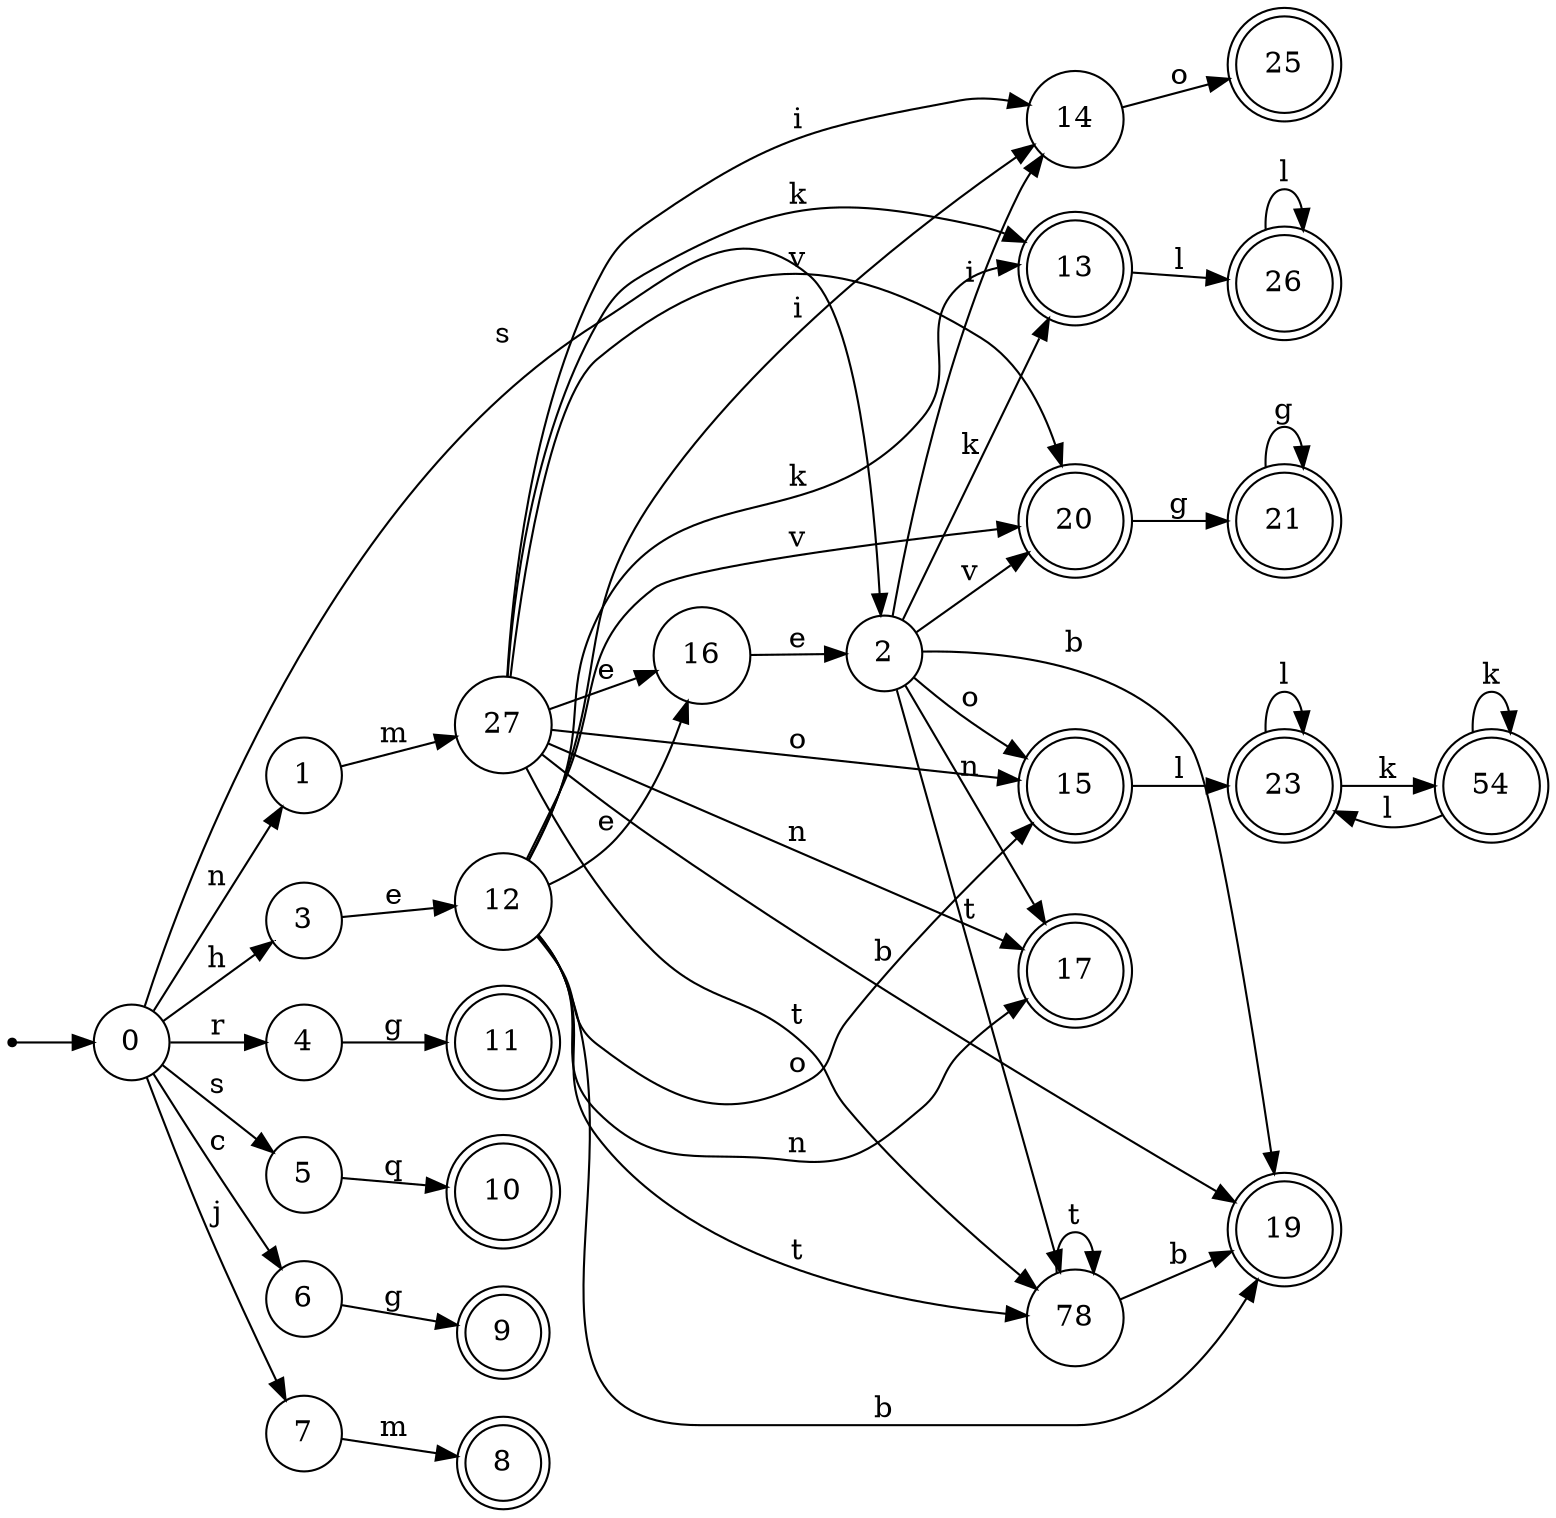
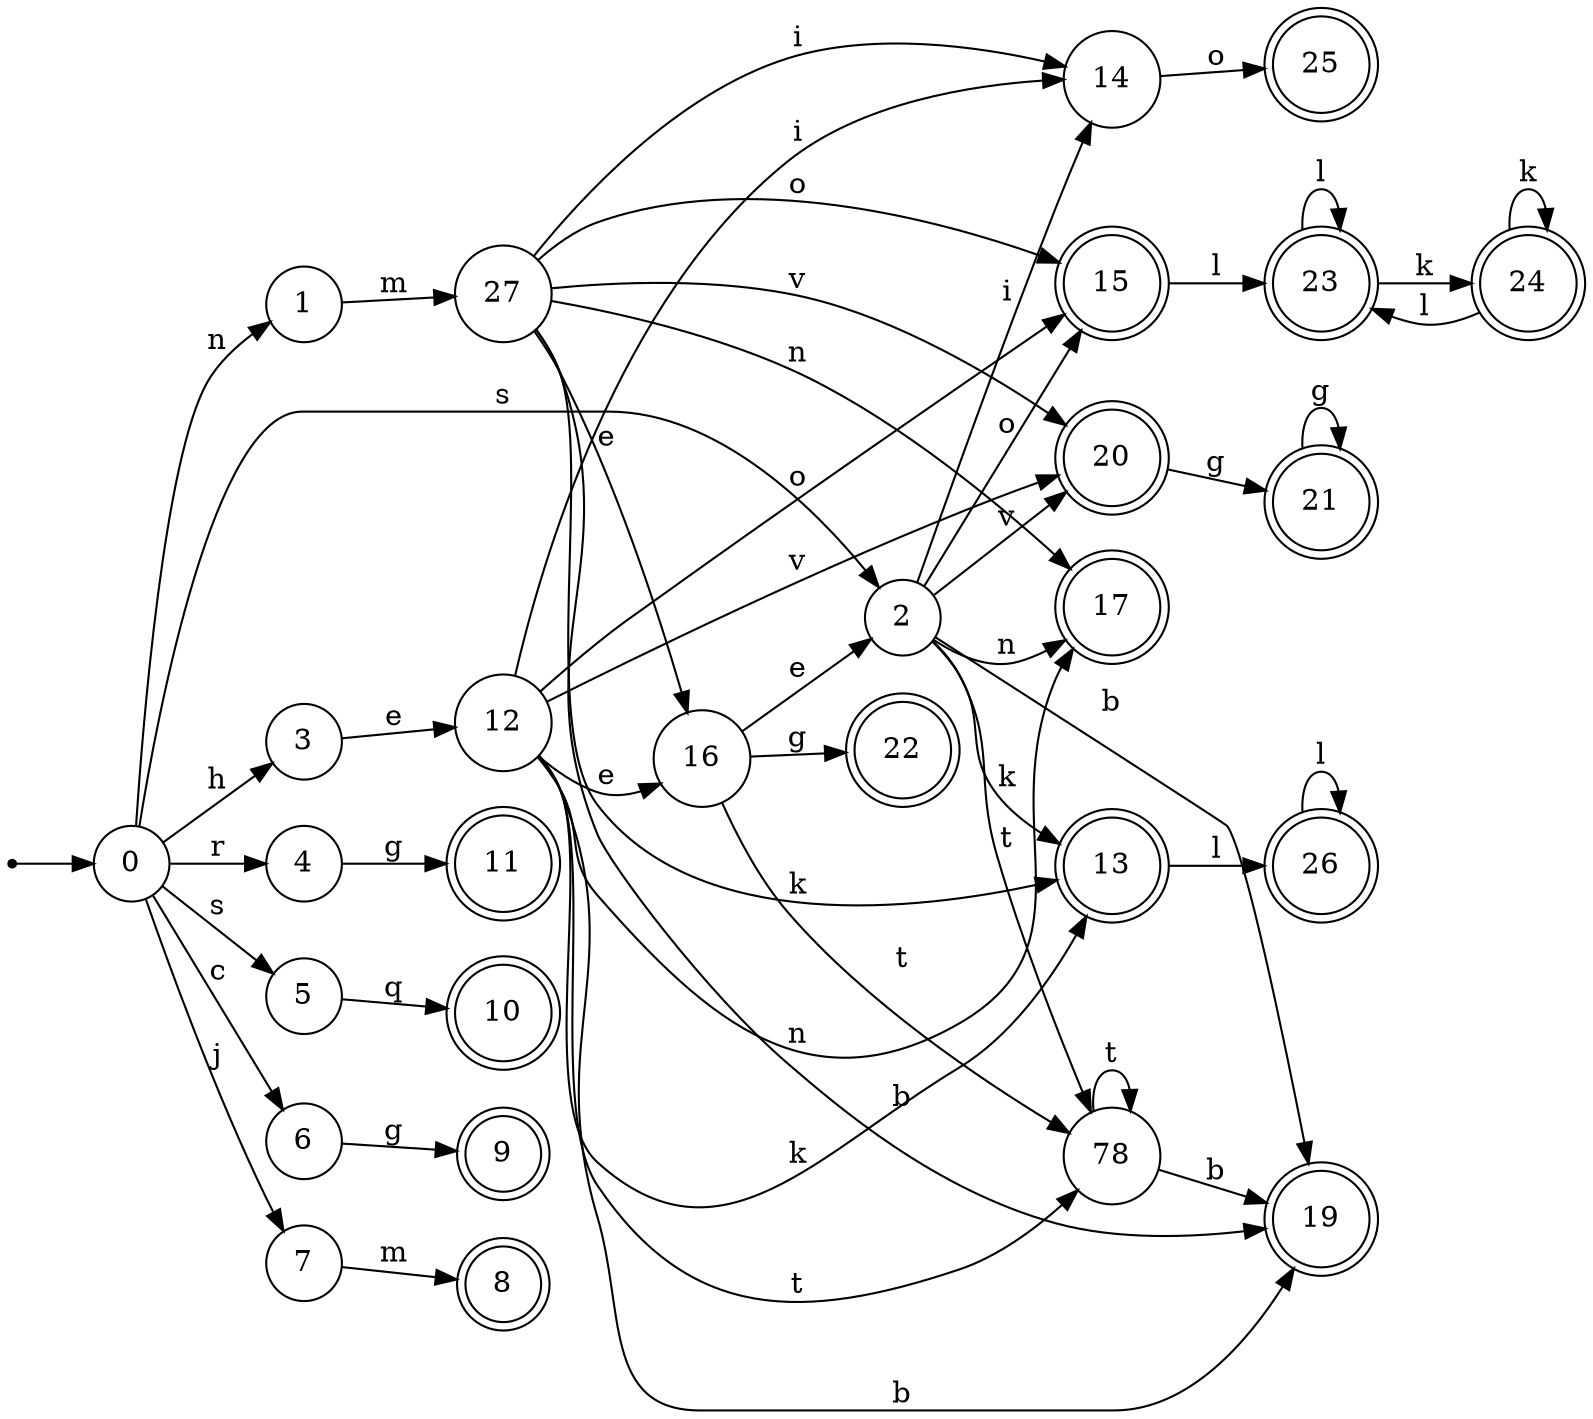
none -> (903, 750)
(1492, 786) -> (1528, 283)
(770, 1019) -> (862, 986)
